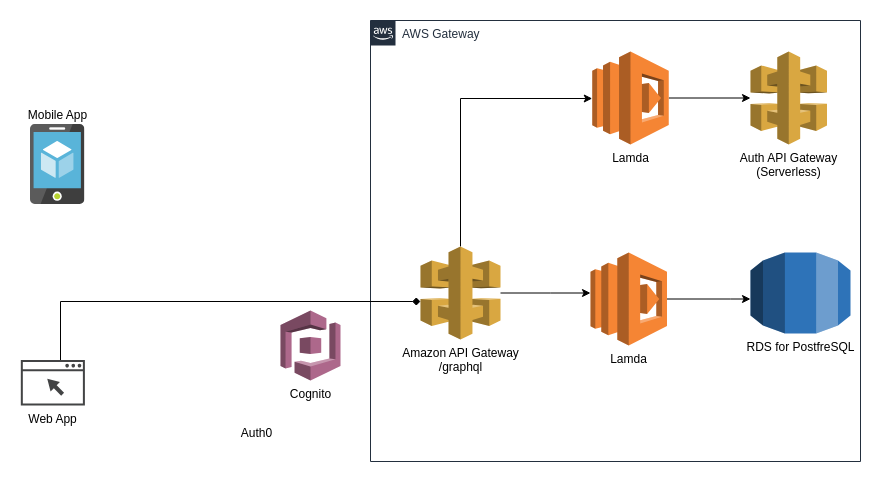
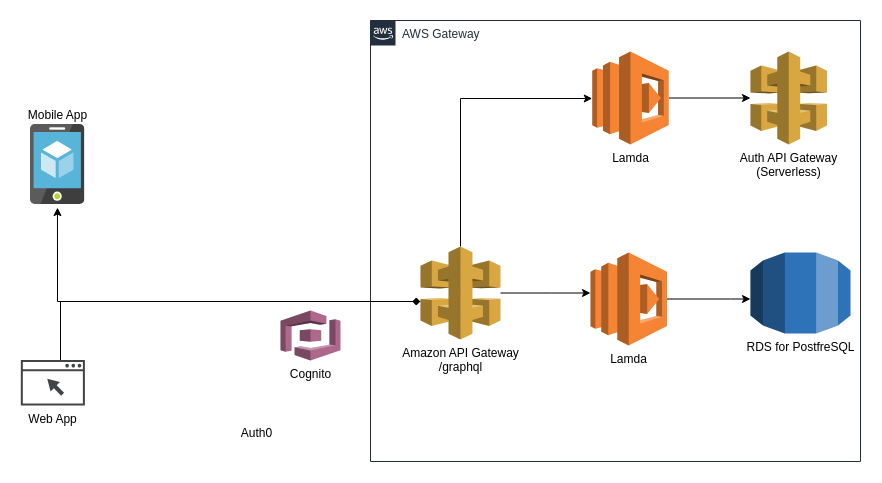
none -> (57, 258)
(311, 346) -> (311, 336)
